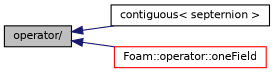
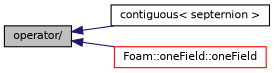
(190, 57) -> (190, 57)
